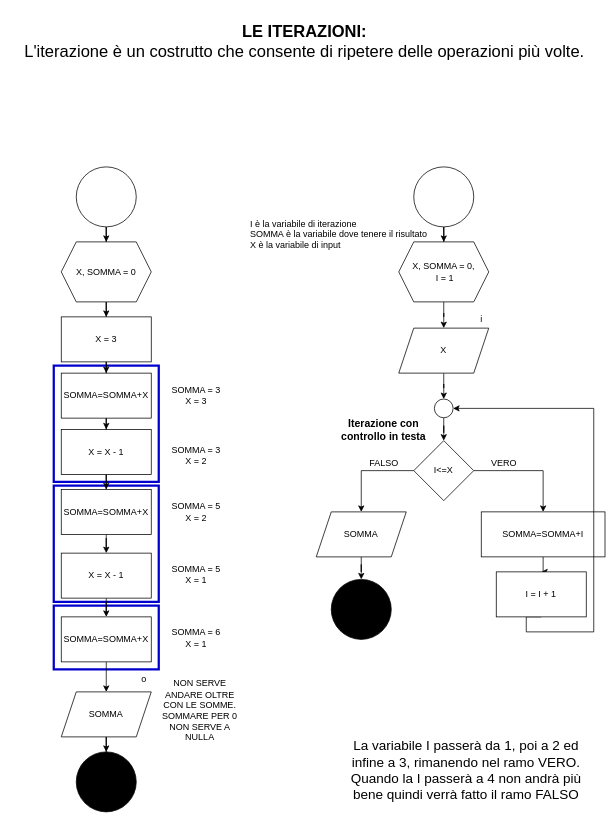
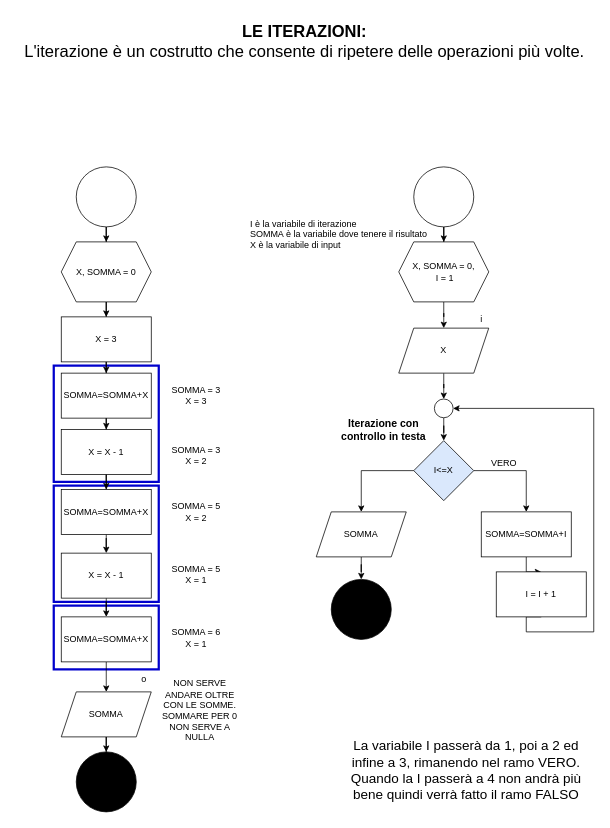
(384, 463) -> none
(444, 471) -> (444, 471)
(543, 534) -> (526, 534)
